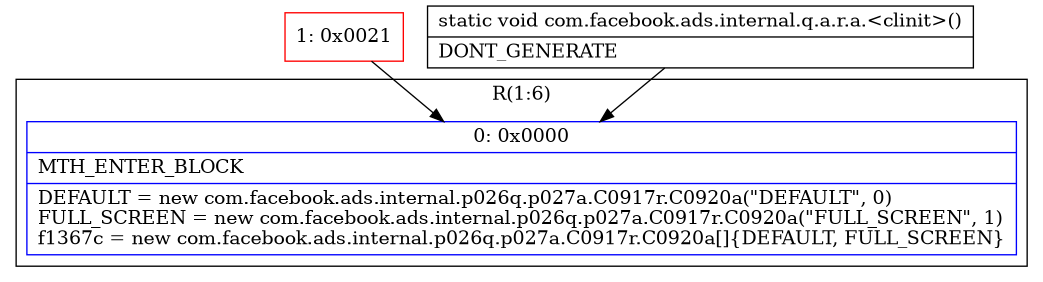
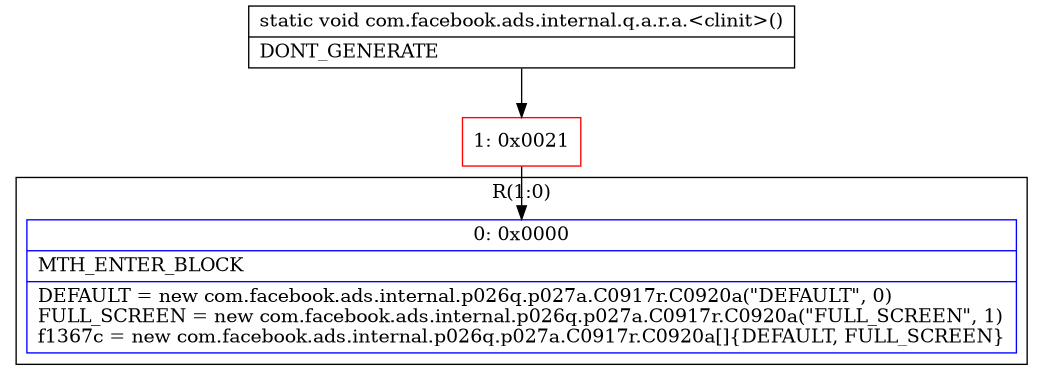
(638, 90) -> (522, 86)
(522, 95) -> (522, 193)
